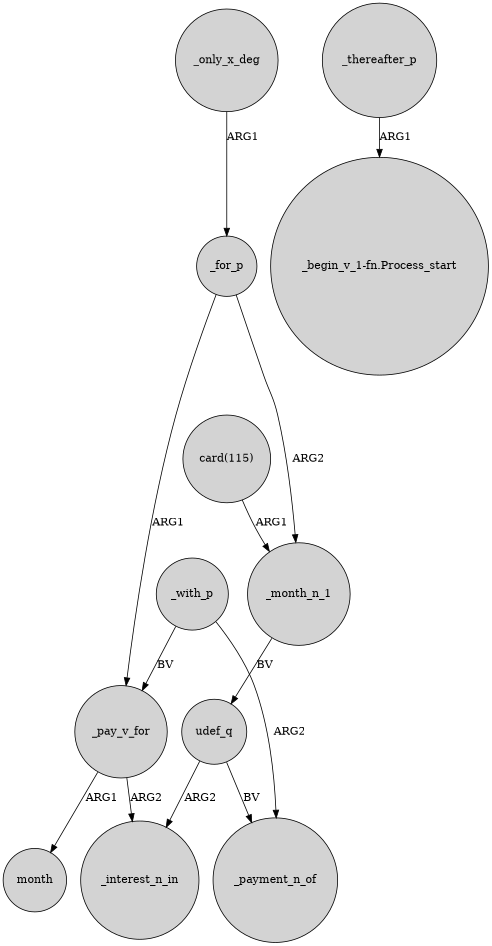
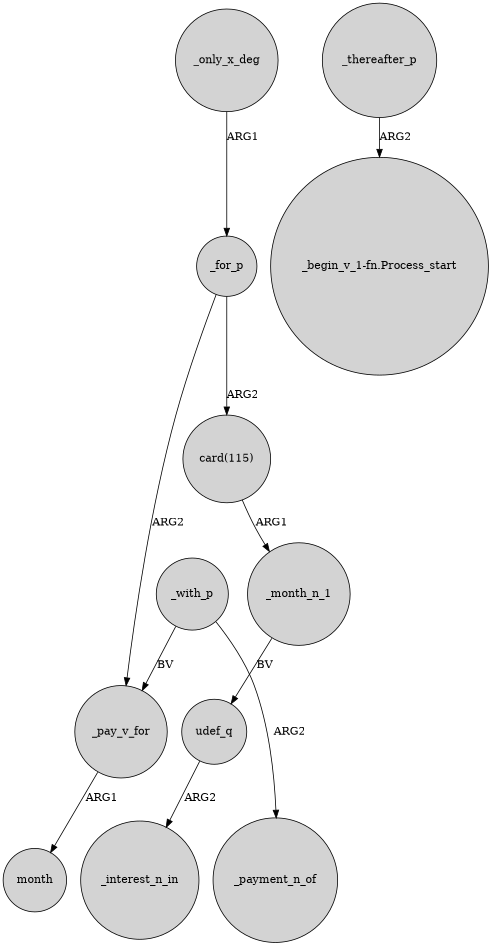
(396, 137) -> (396, 137)
(277, 412) -> (227, 352)
(168, 523) -> (168, 523)
(238, 789) -> none
(129, 796) -> none
